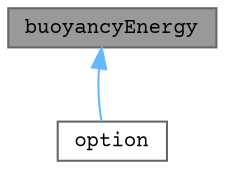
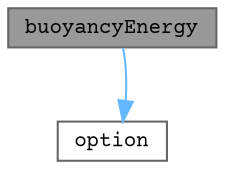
(99, 95) -> (126, 74)
